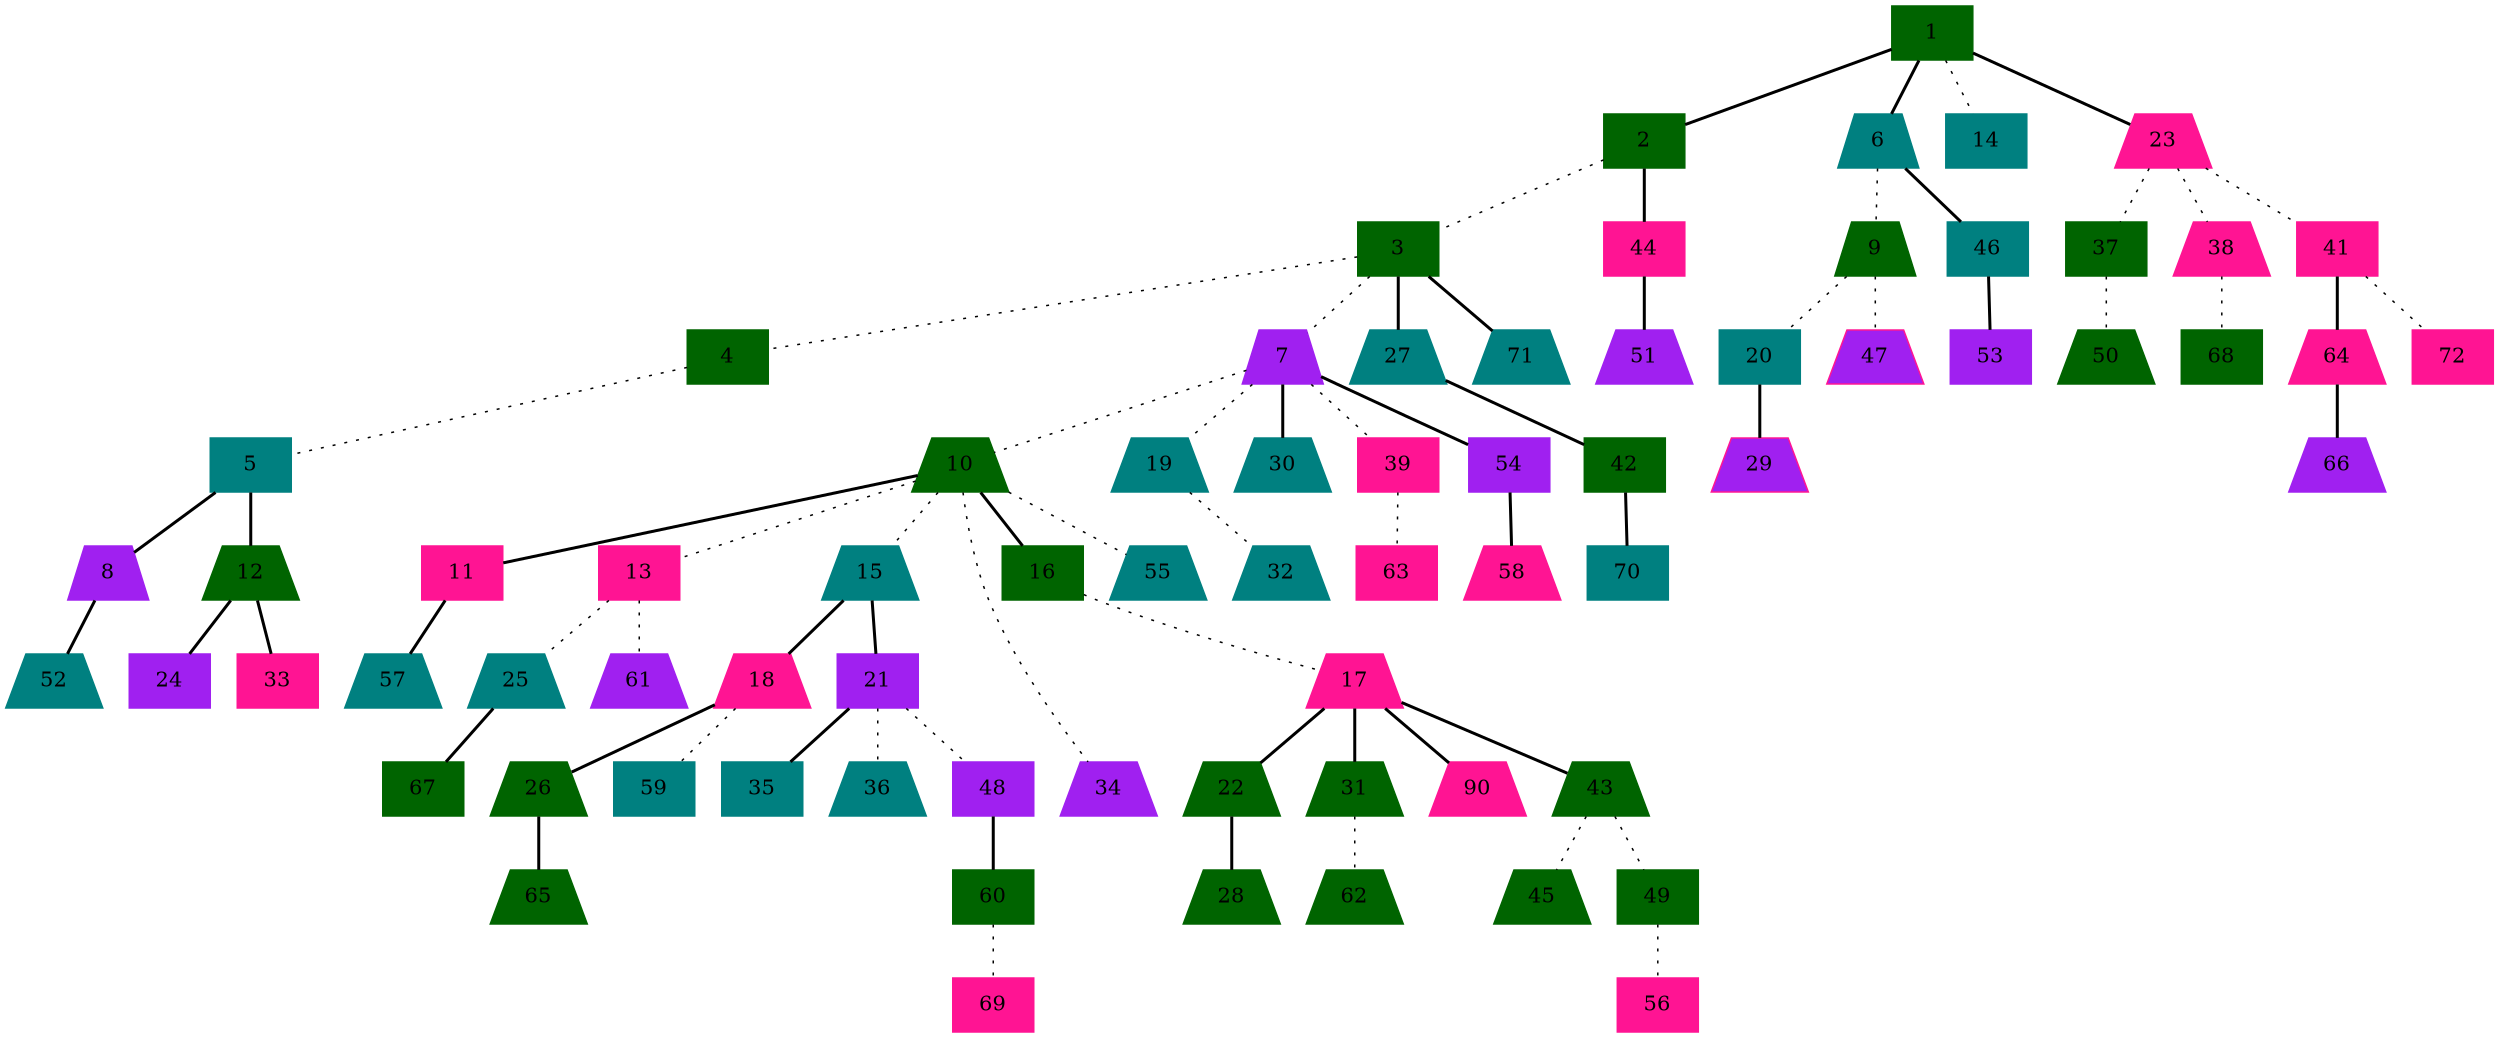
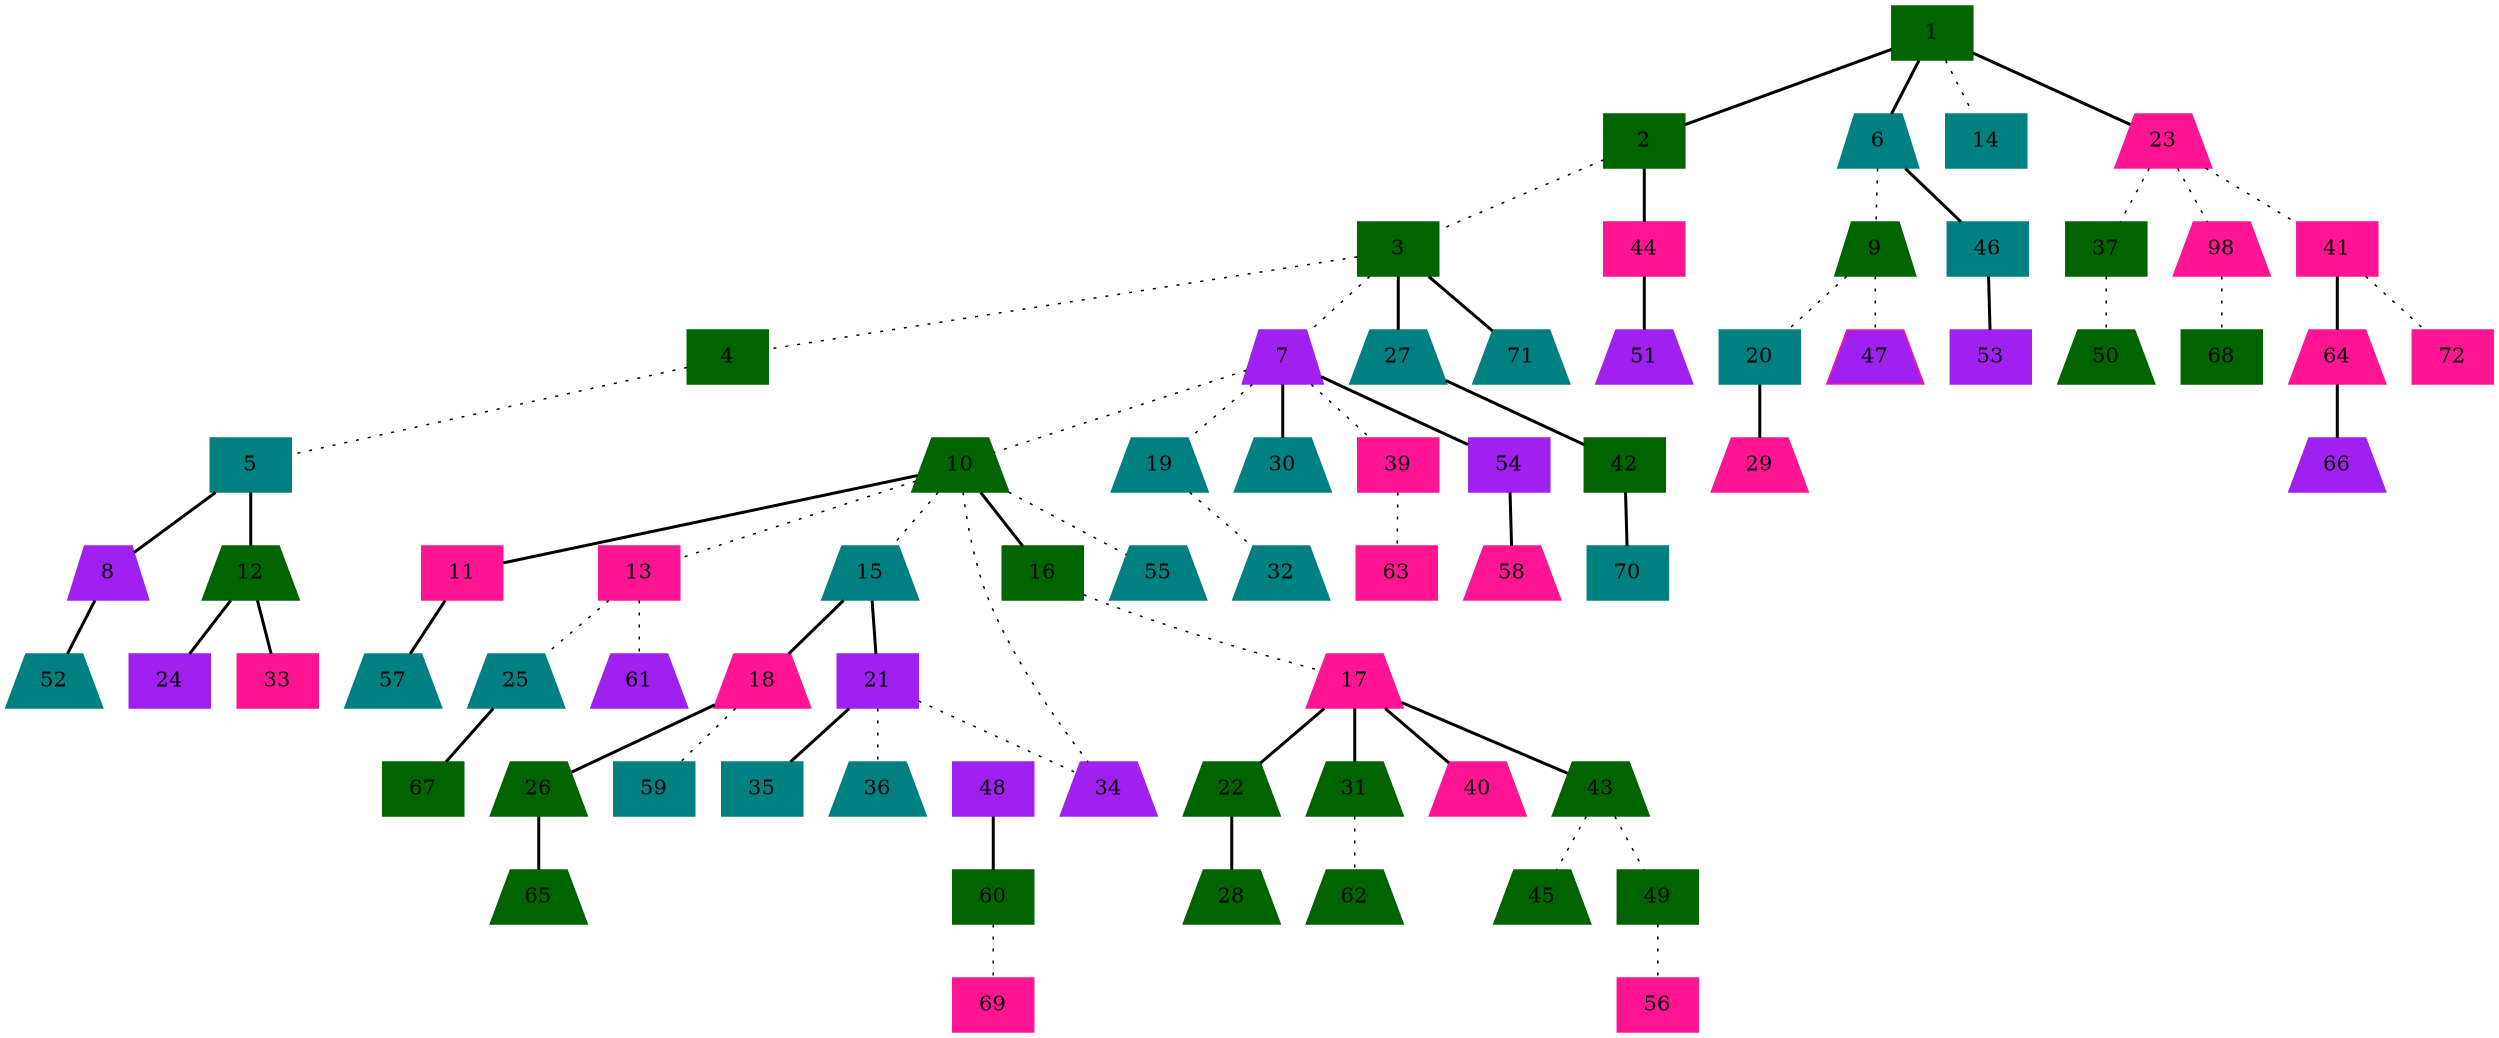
(2222, 249) -> (2222, 249)
(1760, 465) -> (1760, 465)
(936, 735) -> (997, 737)
(1478, 789) -> (1478, 789)
